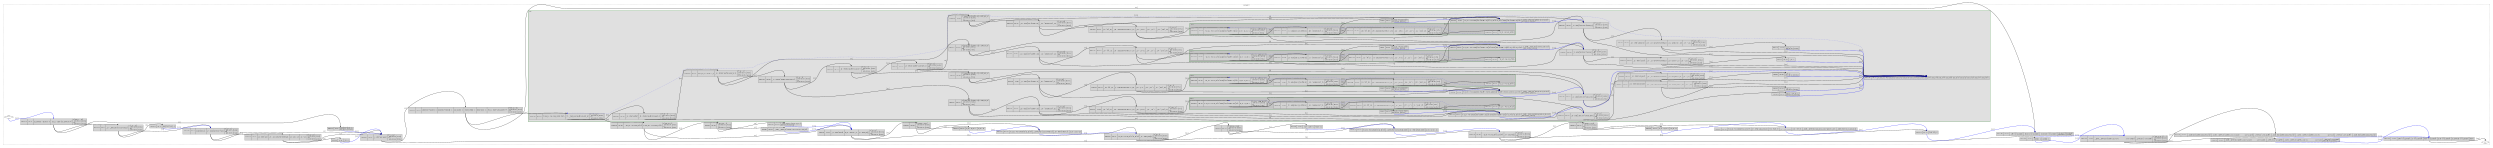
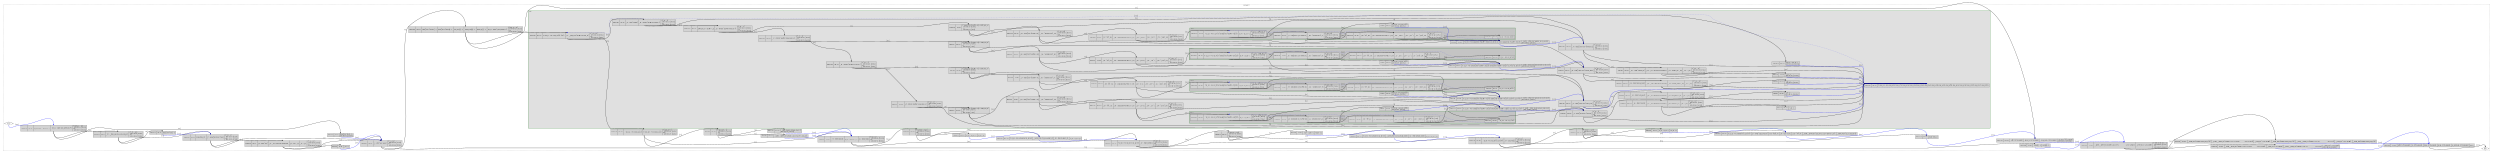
none -> (1755, 78)
